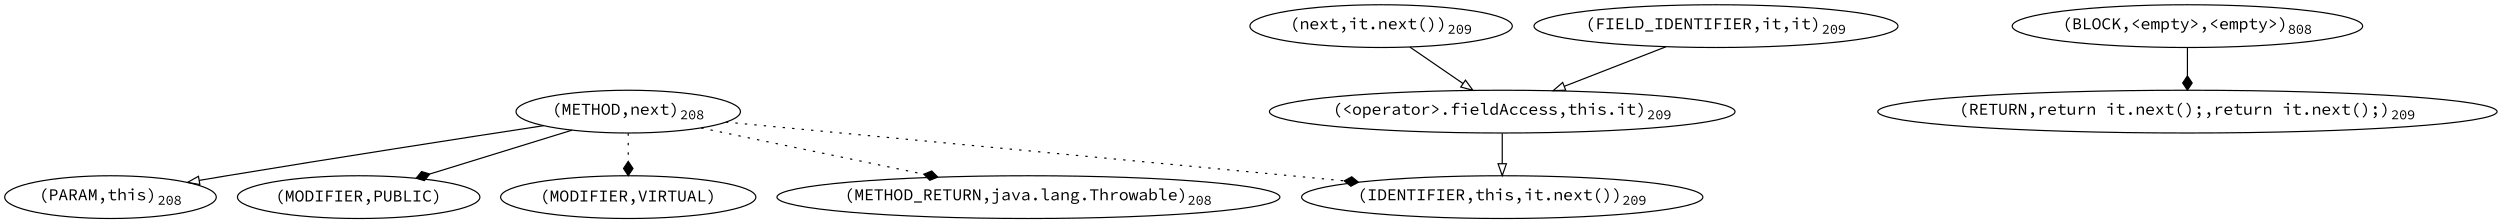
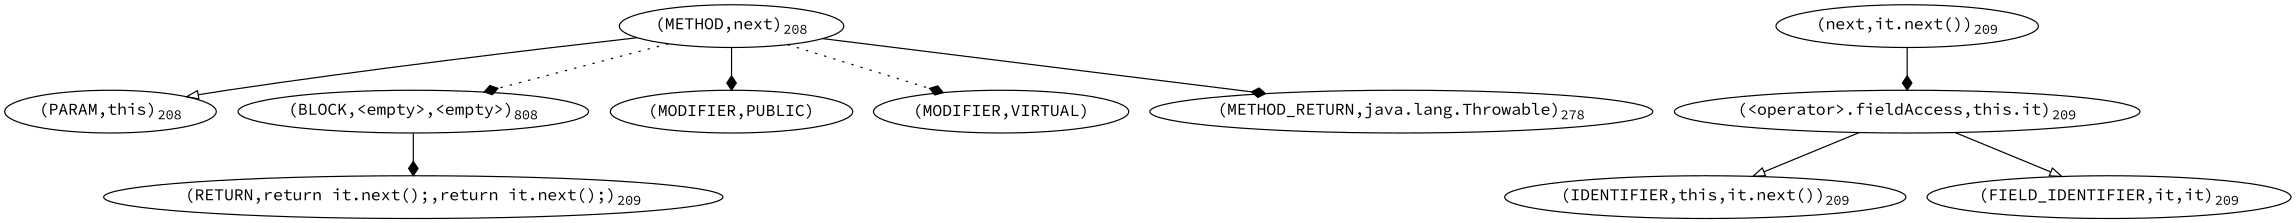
(1436, 65) -> (1907, 62)
(1615, 67) -> (2003, 152)
(812, 151) -> (1037, 65)
(1035, 151) -> (583, 66)
(1200, 195) -> (1573, 110)
